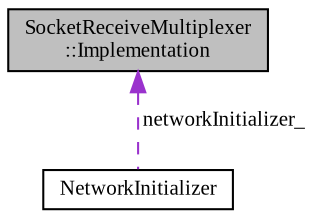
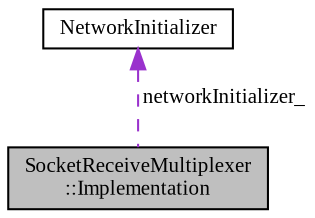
(138, 131) -> (138, 108)
